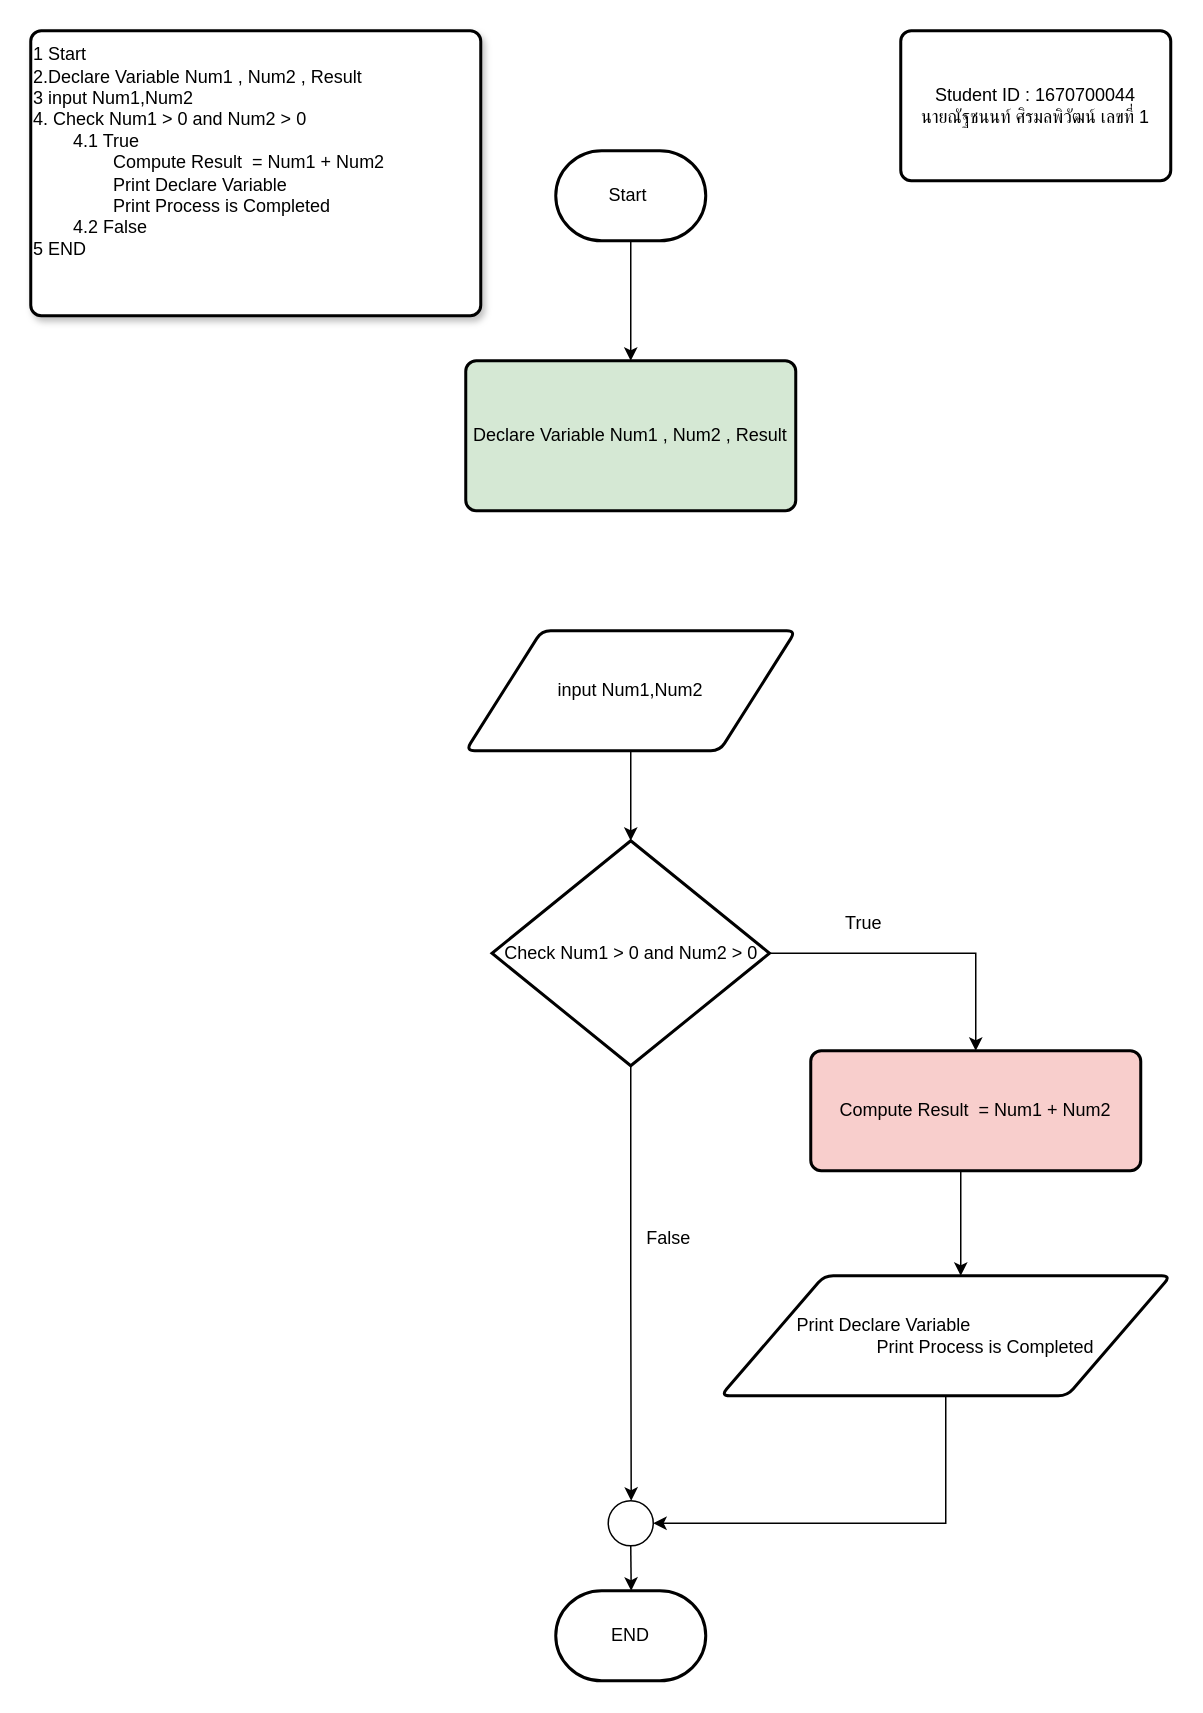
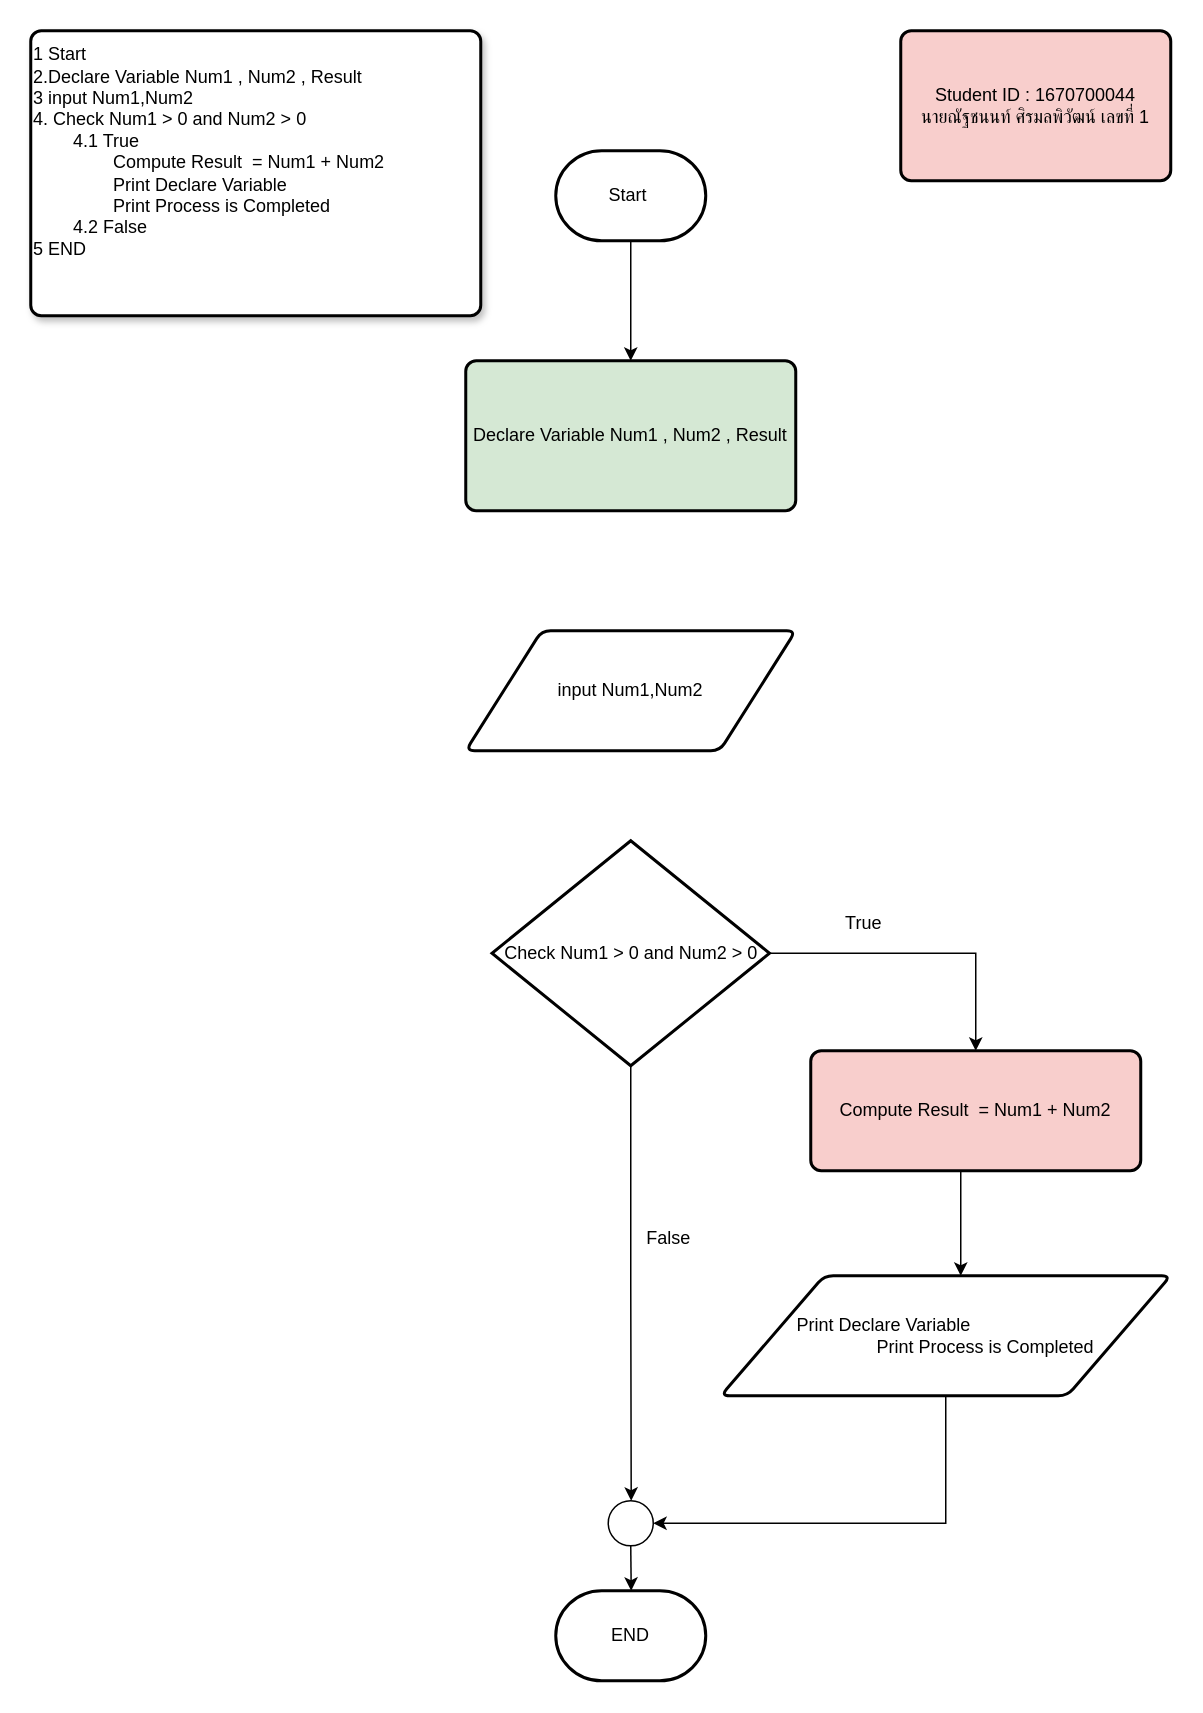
(1036, 106) -> (1036, 106)
(631, 791) -> none
